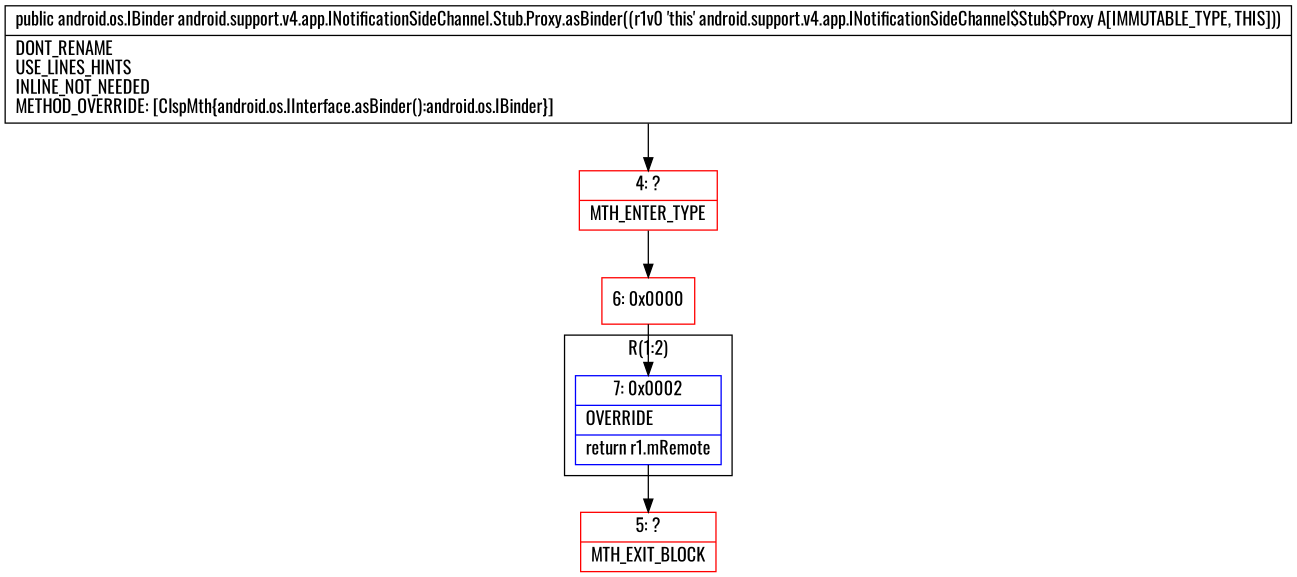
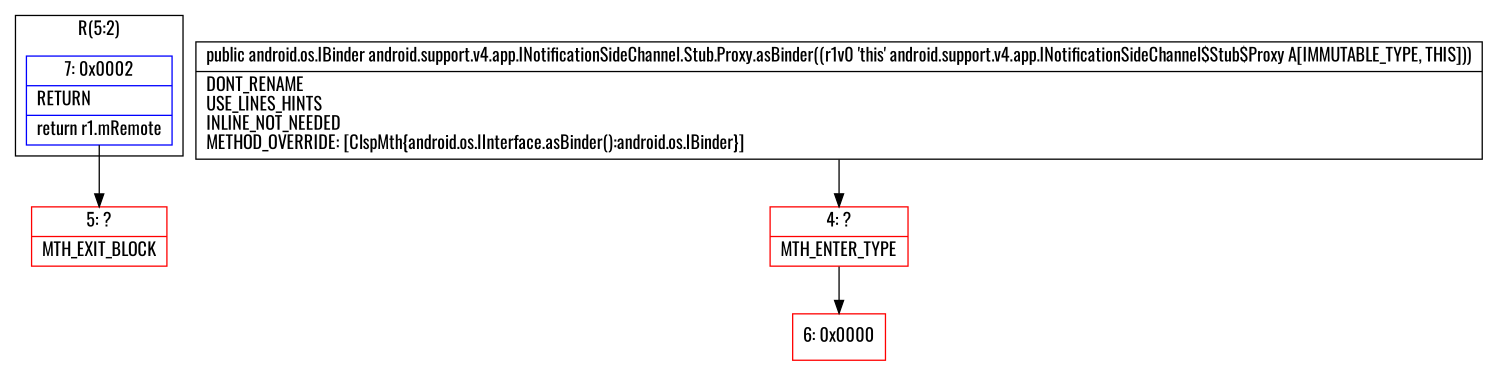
(648, 343) -> none
(648, 350) -> (99, 30)
(620, 420) -> (64, 100)
